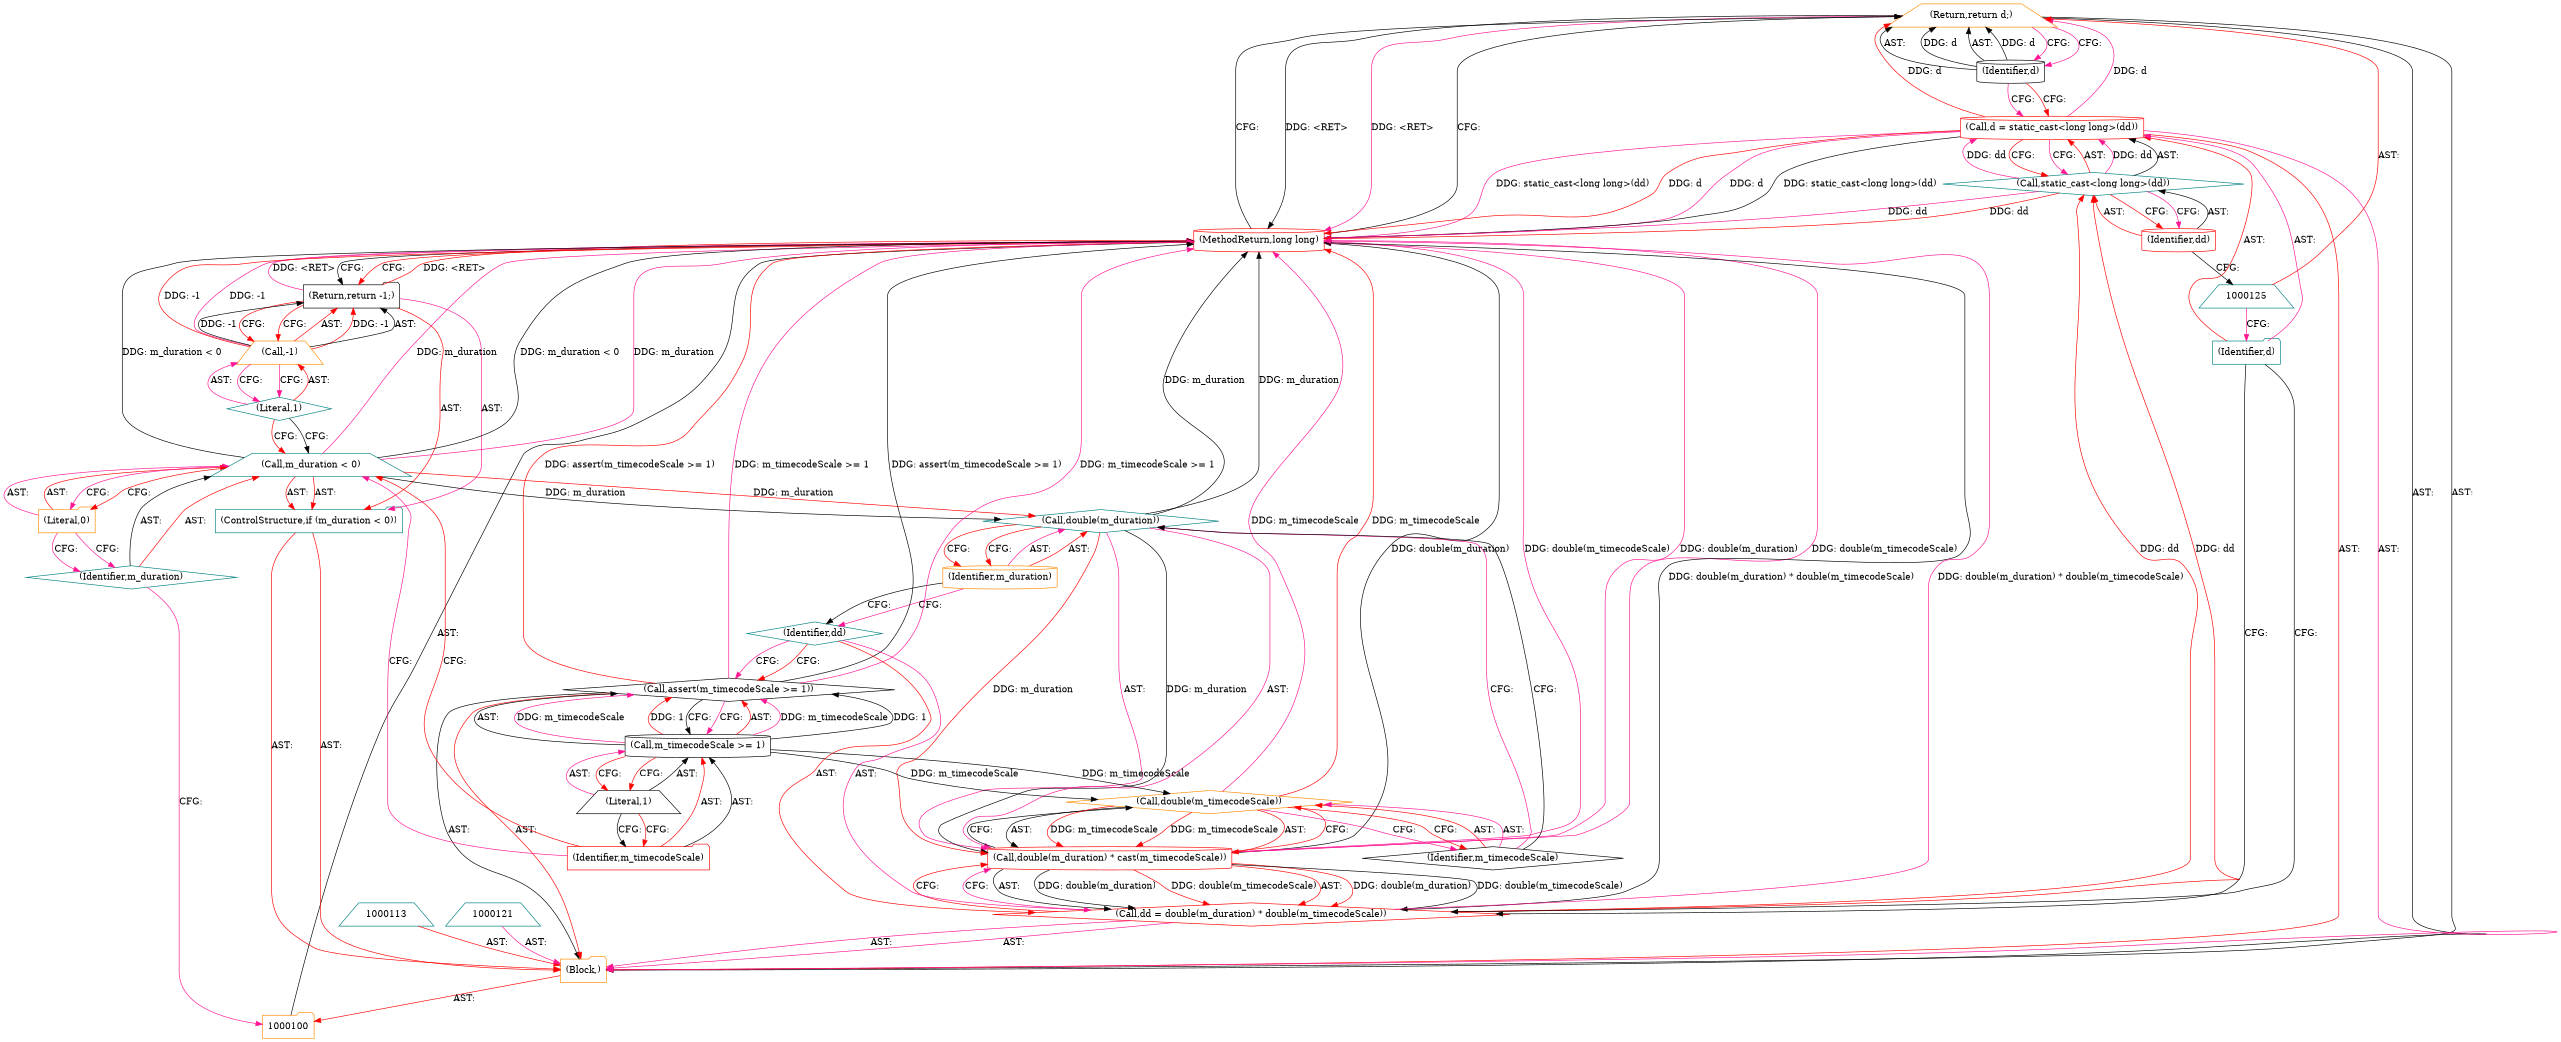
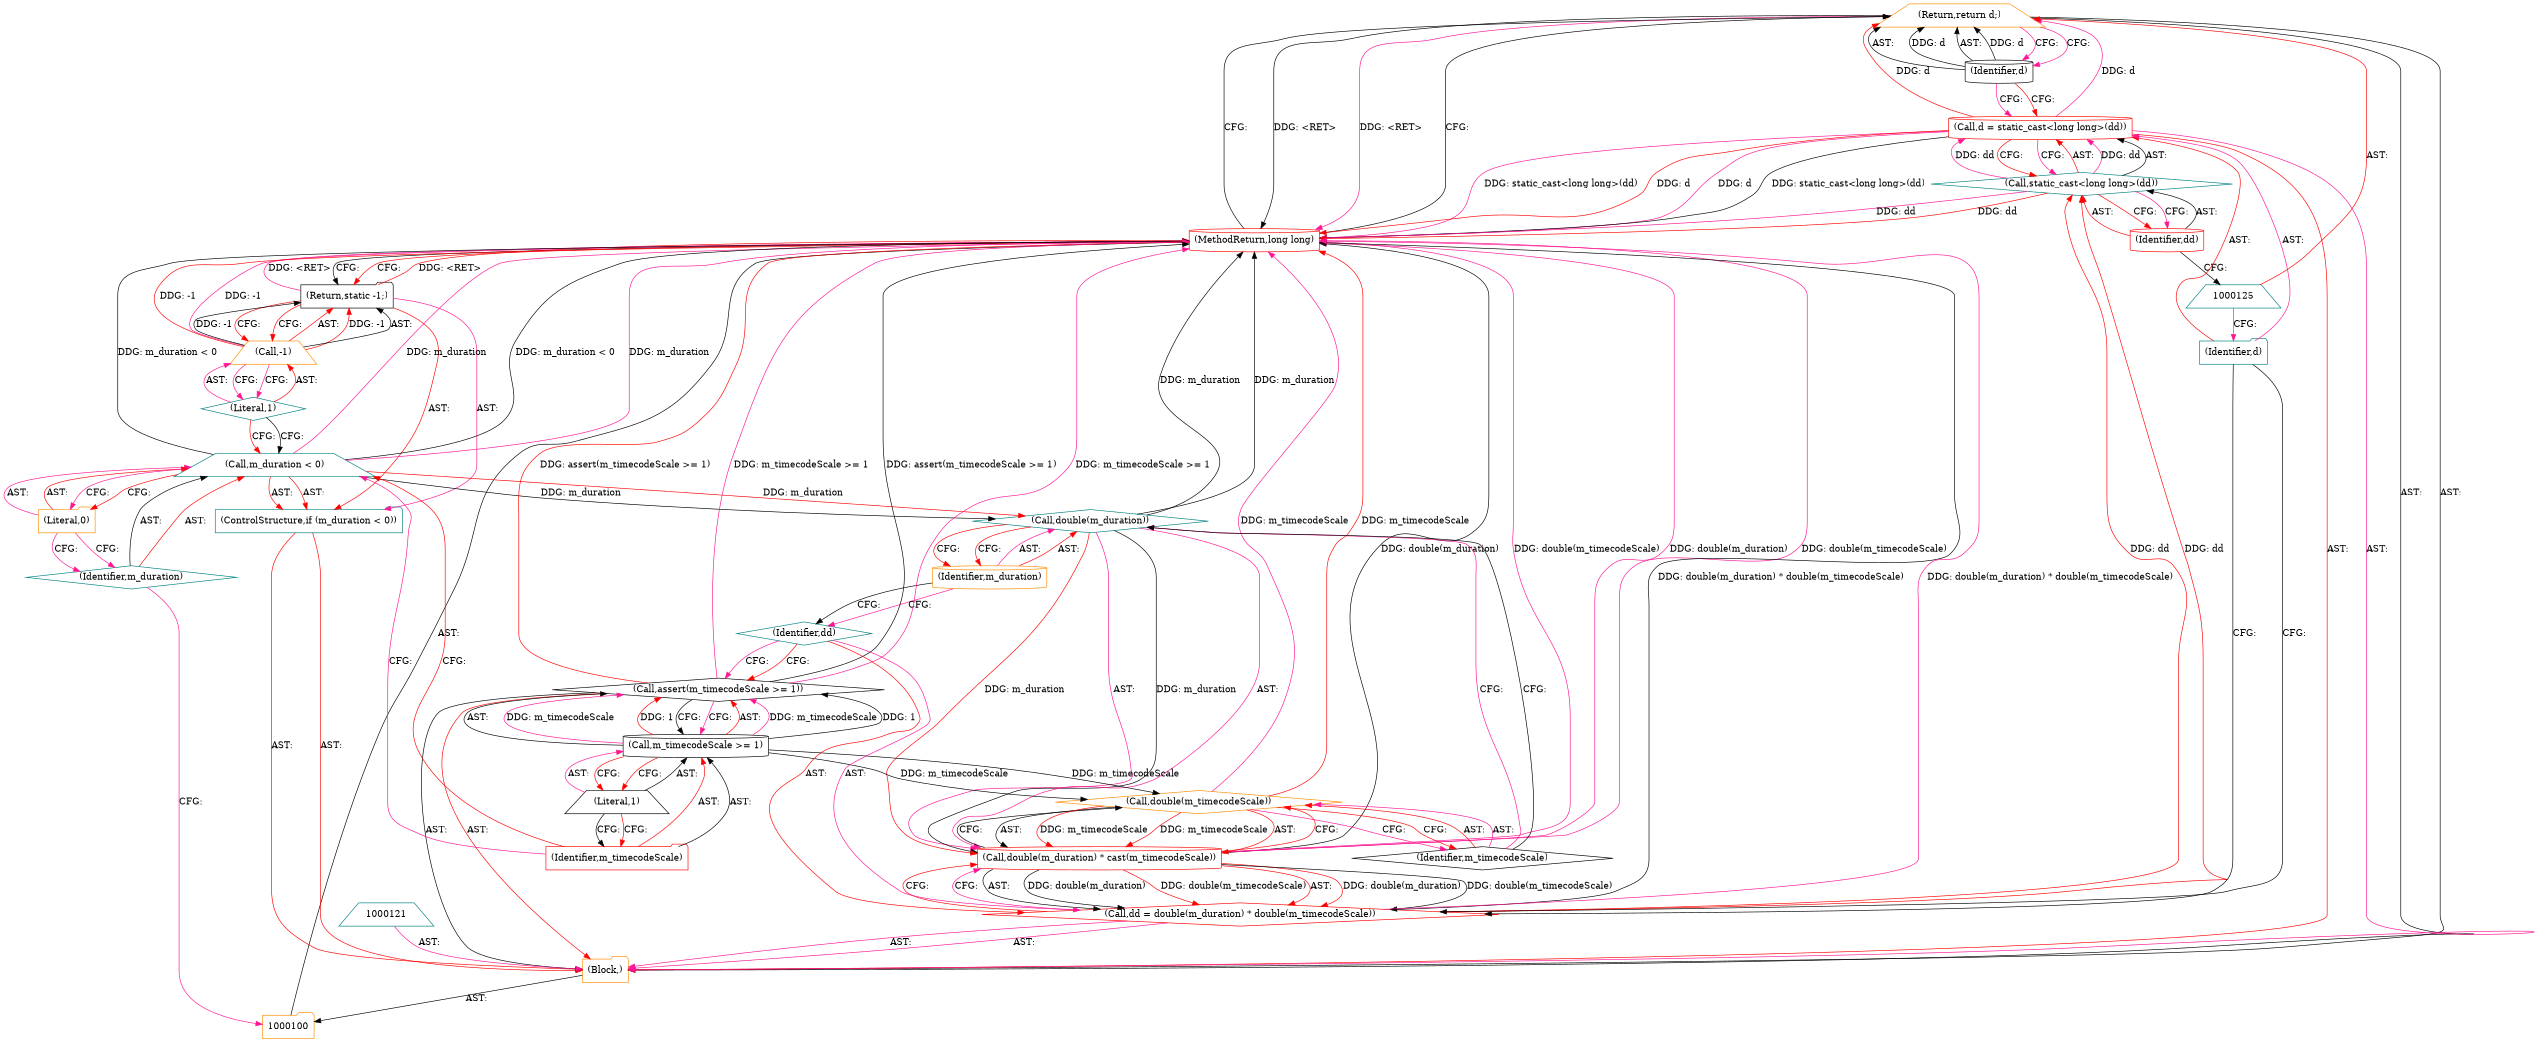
(352, 296) -> (347, 296)
(386, 914) -> none
(440, 998) -> (452, 998)
